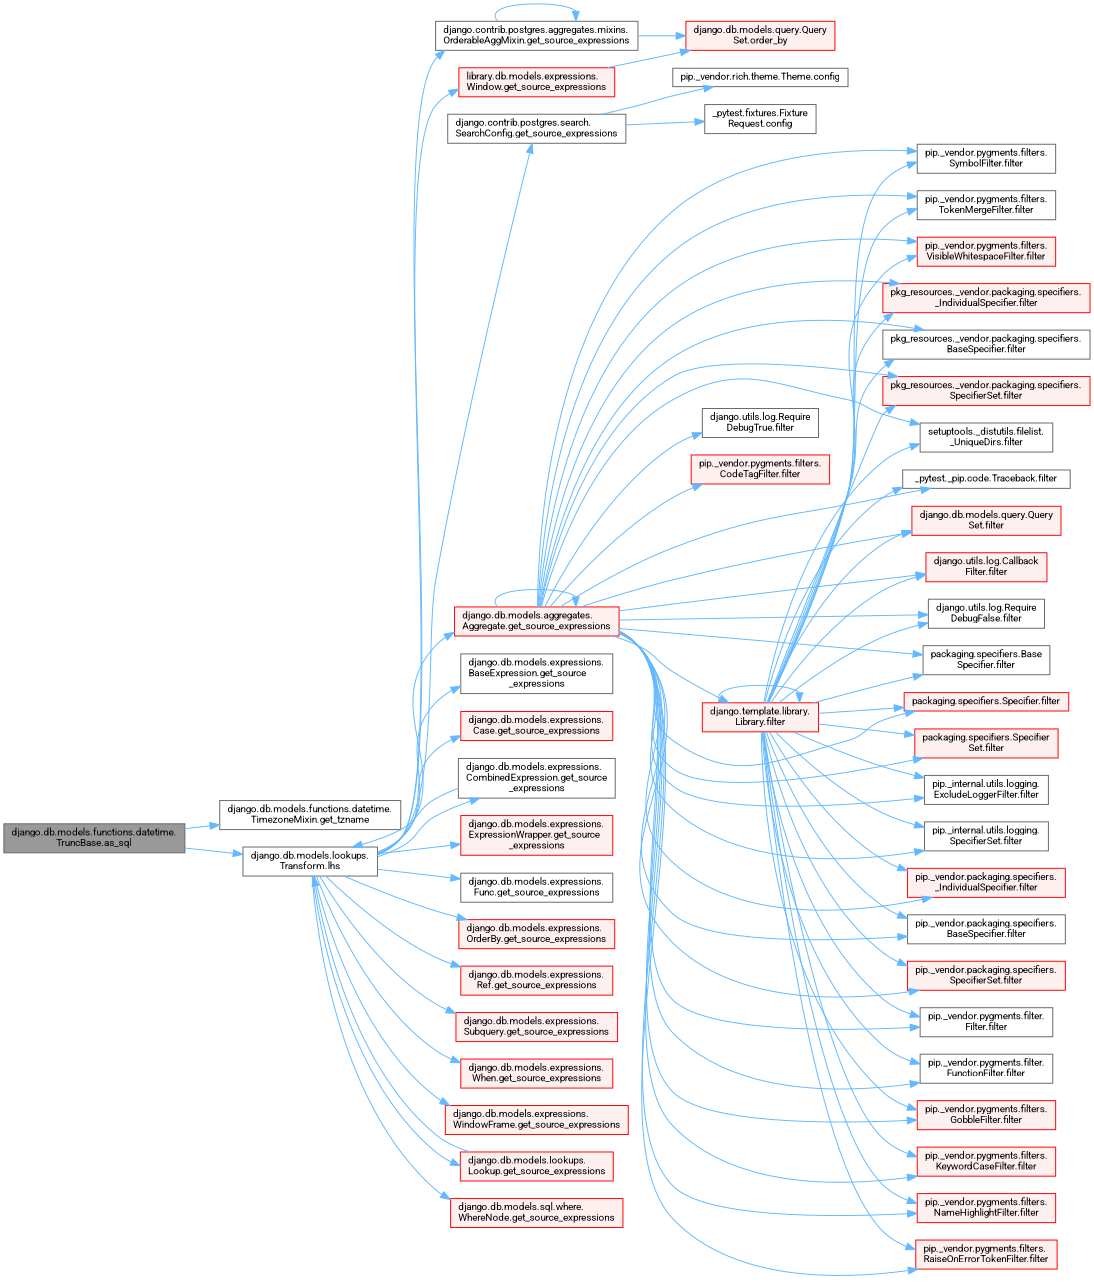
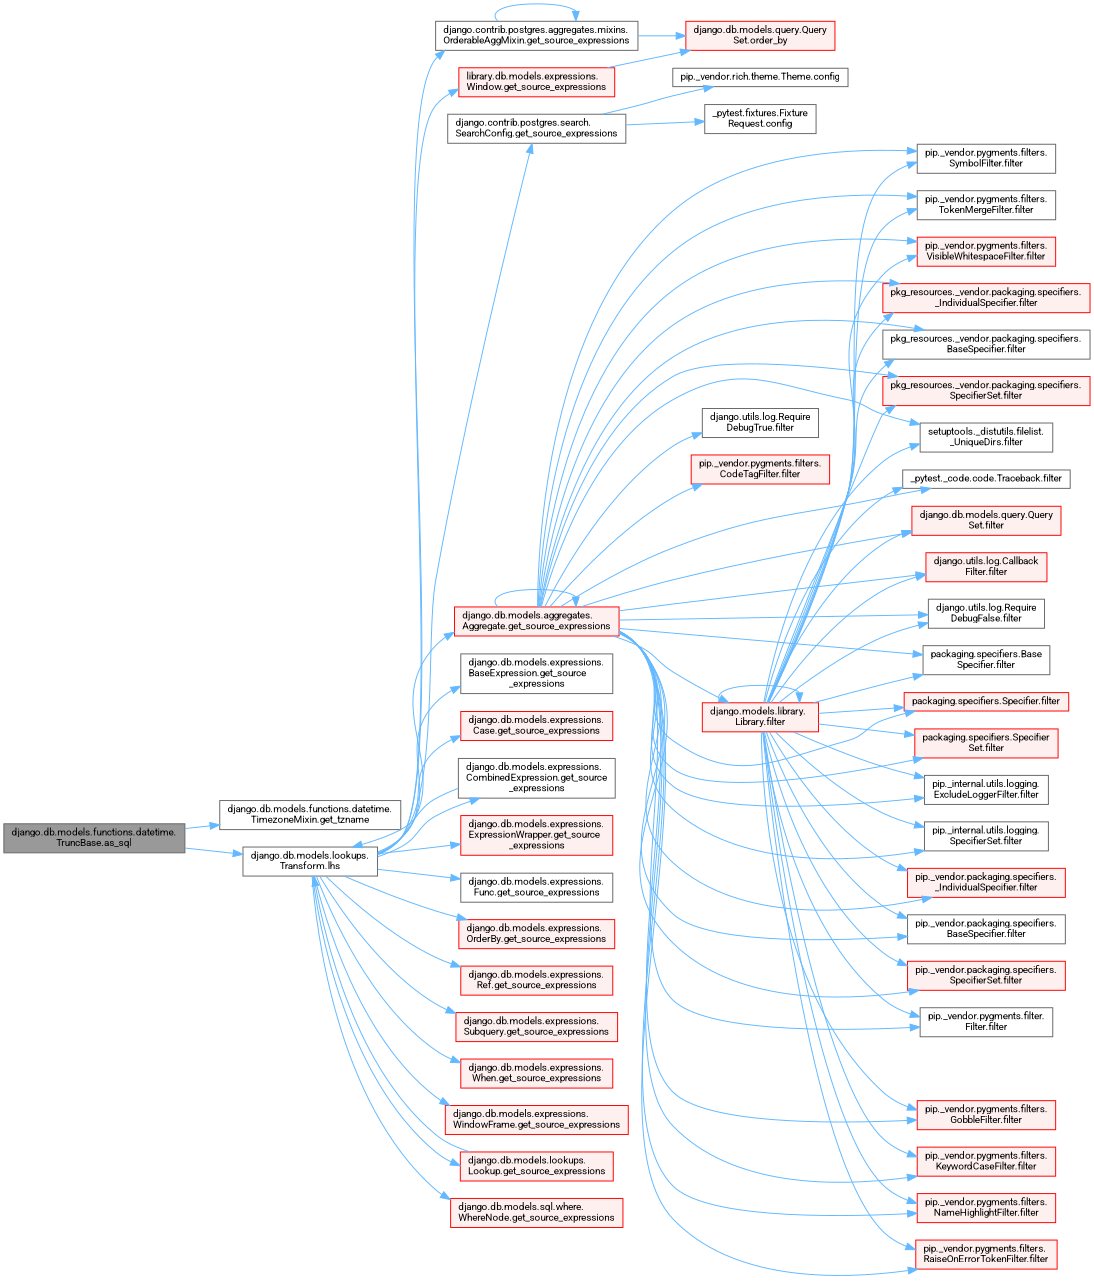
(986, 479) -> (986, 479)
(760, 717) -> (760, 717)
(986, 1069) -> none
